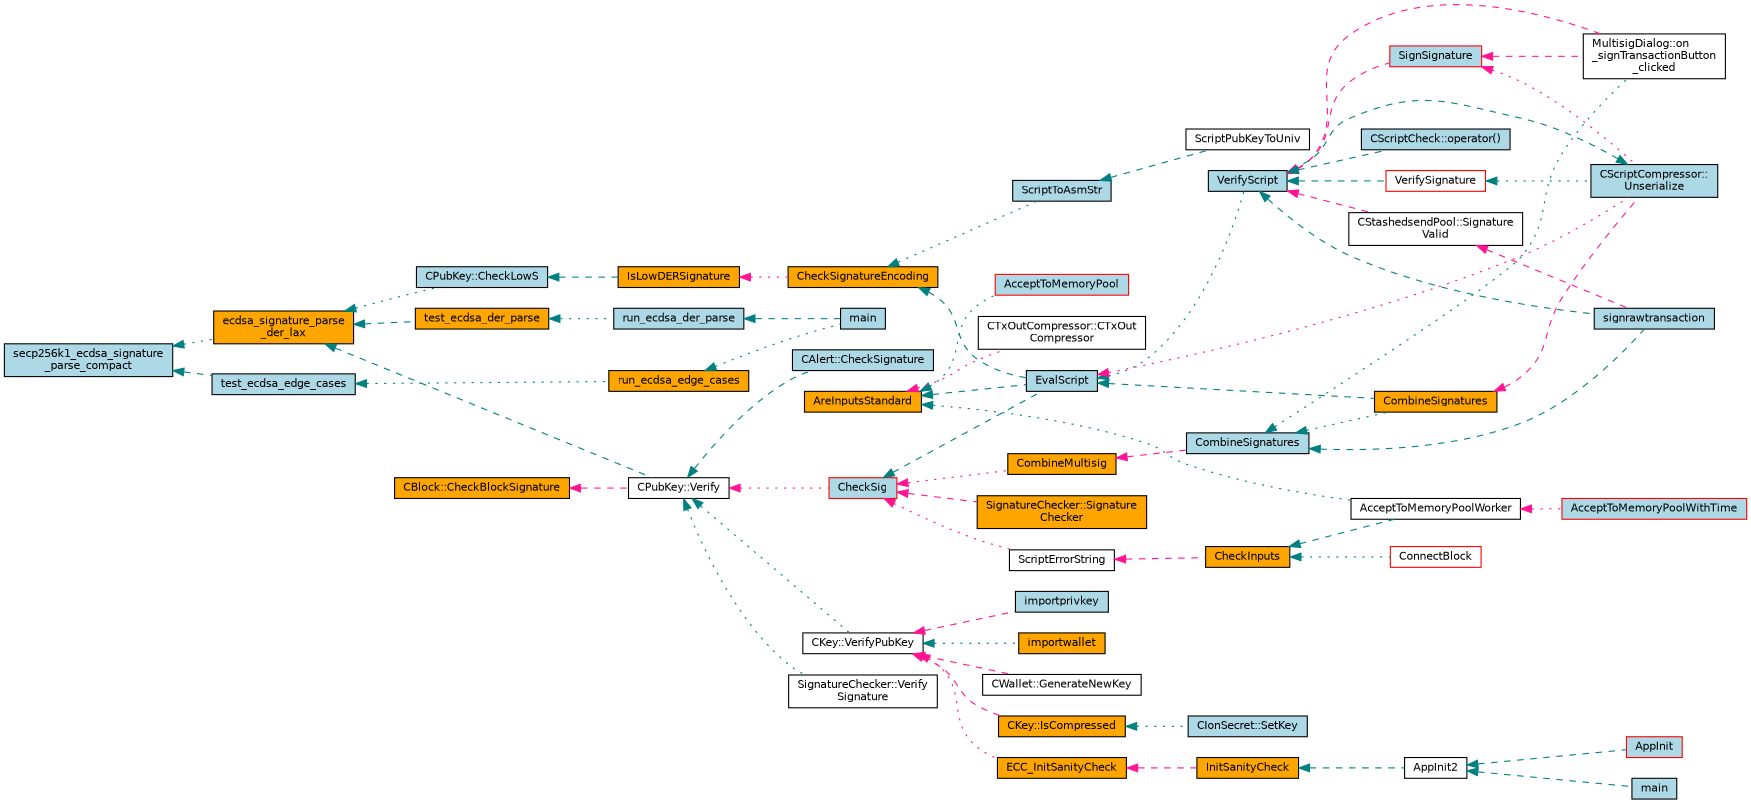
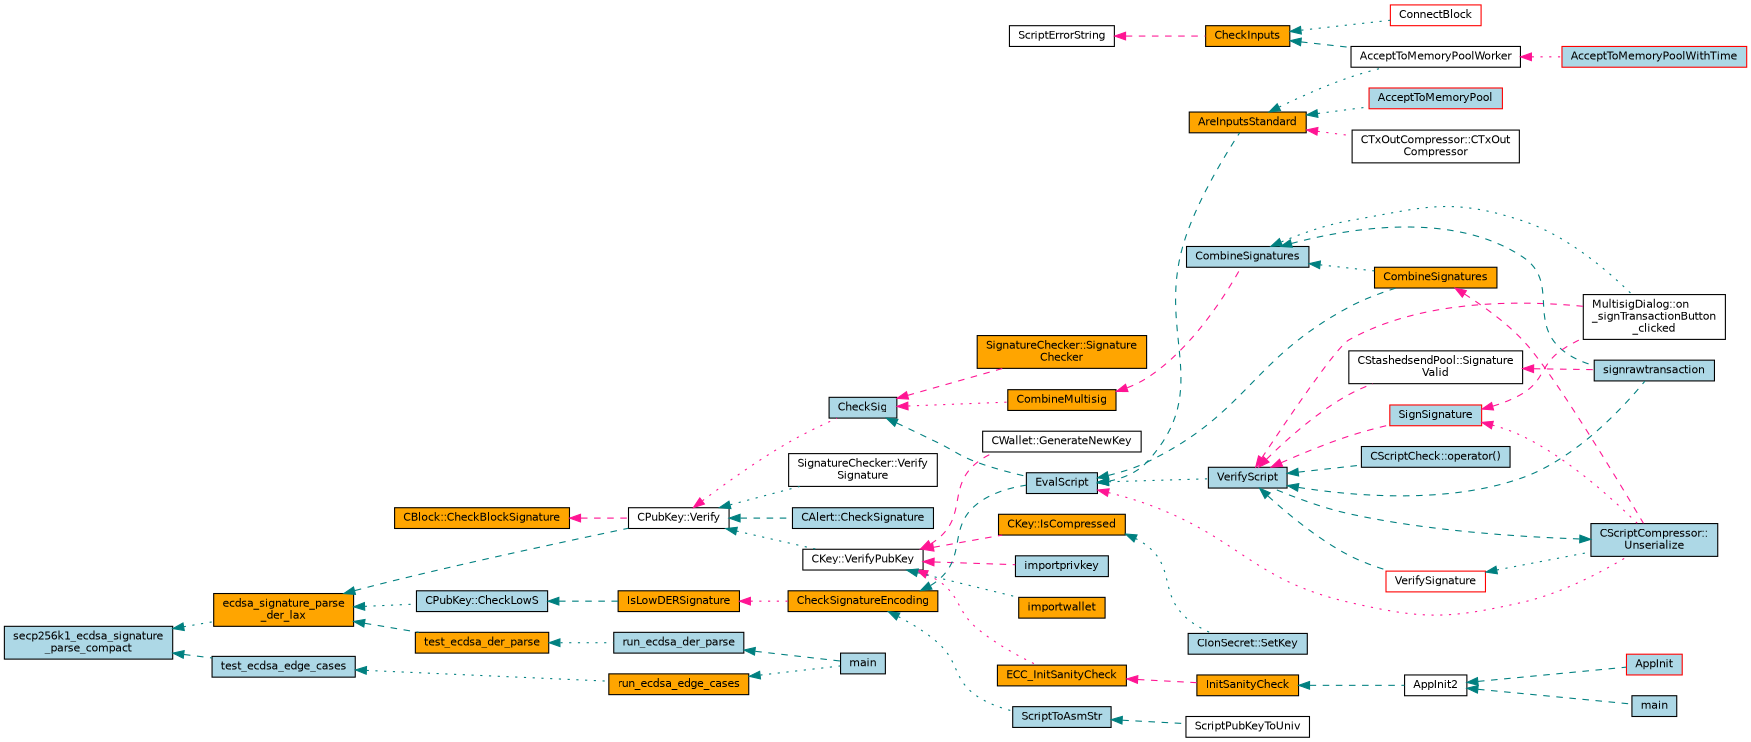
(979, 390) -> (1176, 317)
(863, 488) -> (863, 408)
(952, 530) -> none
